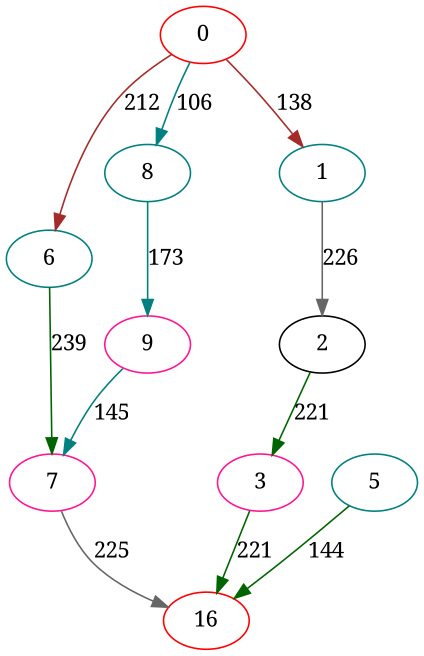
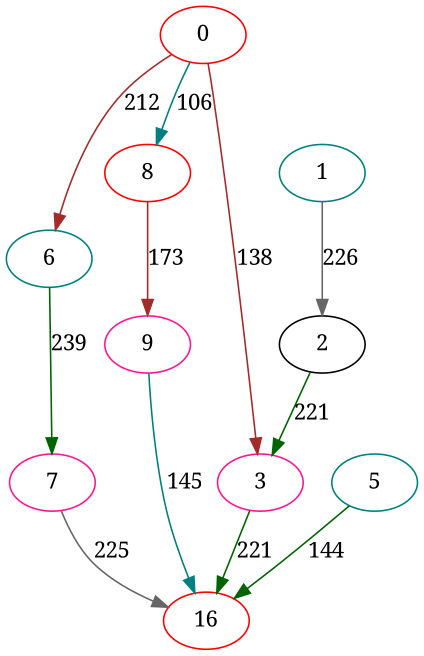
(260, 96) -> (234, 250)
(148, 173) -> (148, 173)
(148, 251) -> (148, 251)
(93, 402) -> (160, 478)
